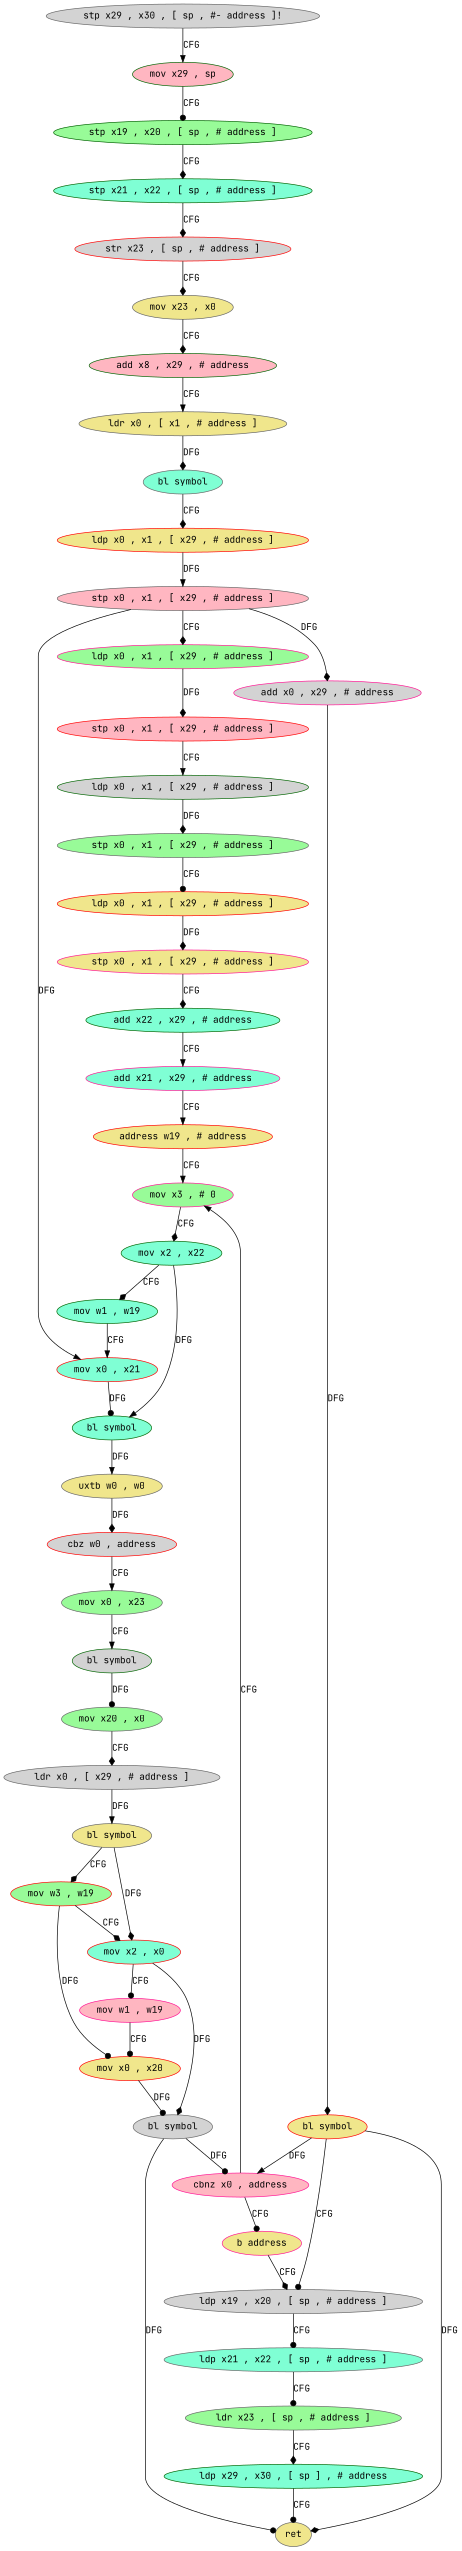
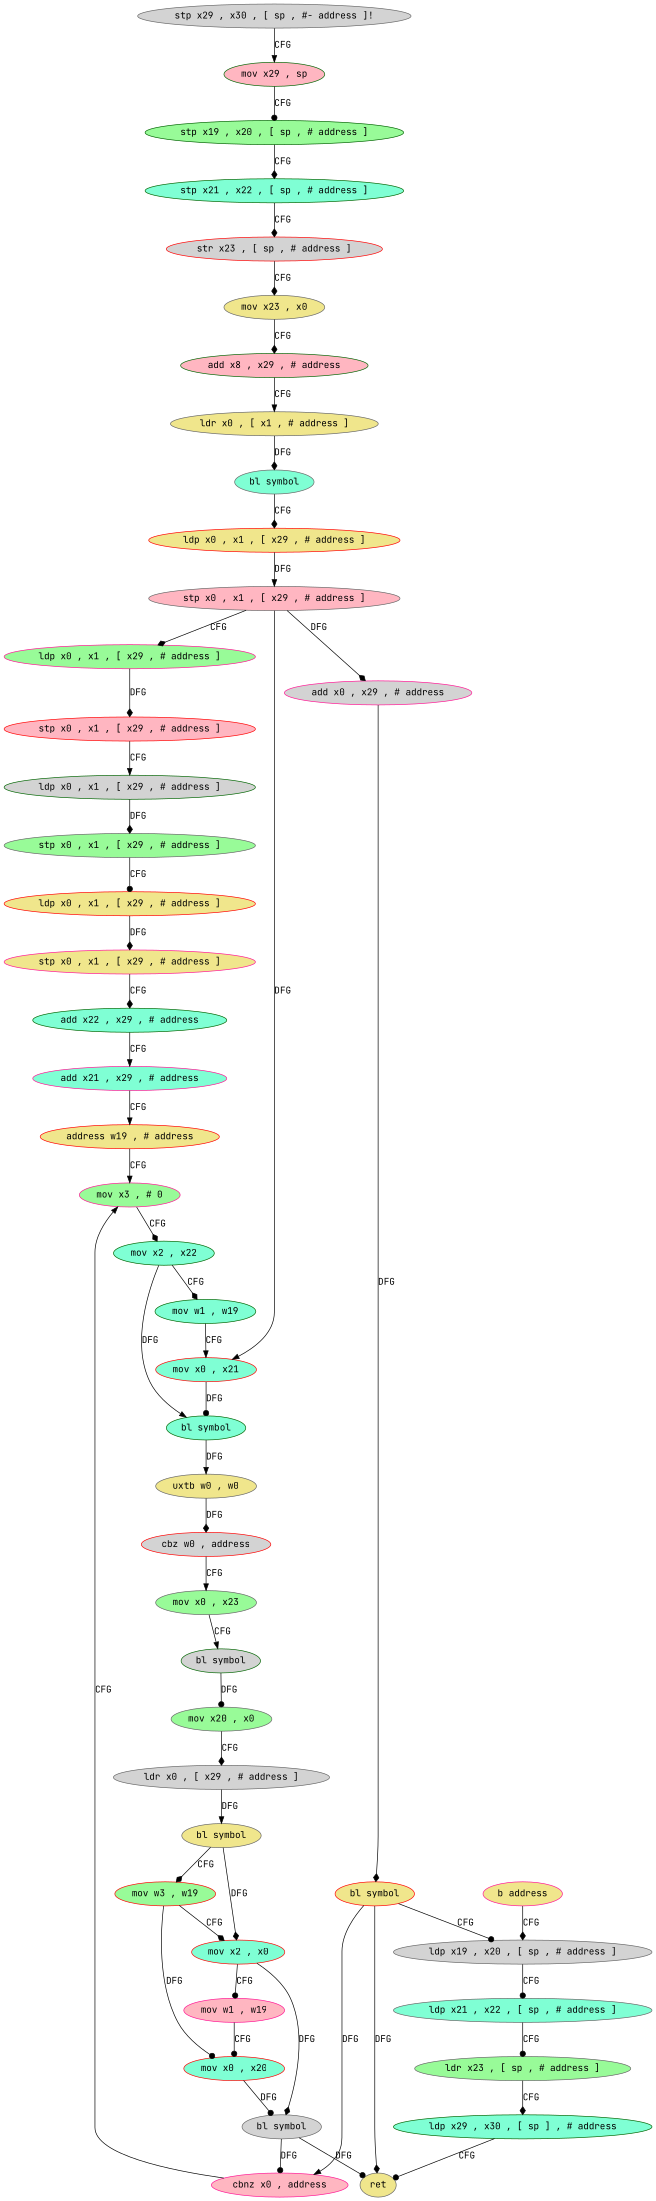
(130, 2069) -> (234, 2069)
(250, 2212) -> none
